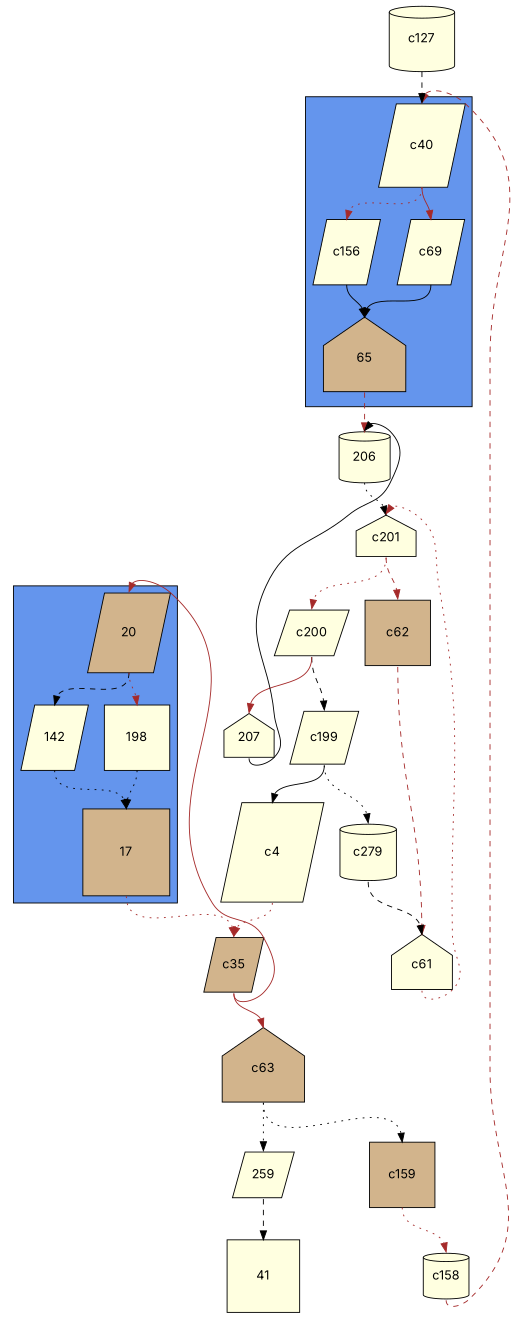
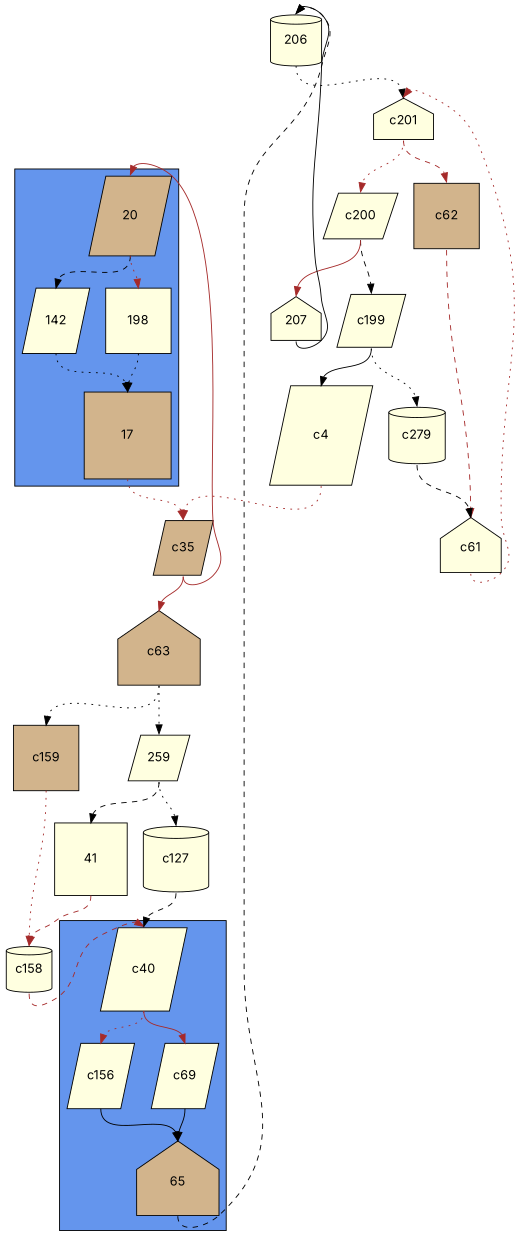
(365, 413) -> (244, 623)
none -> (165, 800)
none -> (67, 915)
